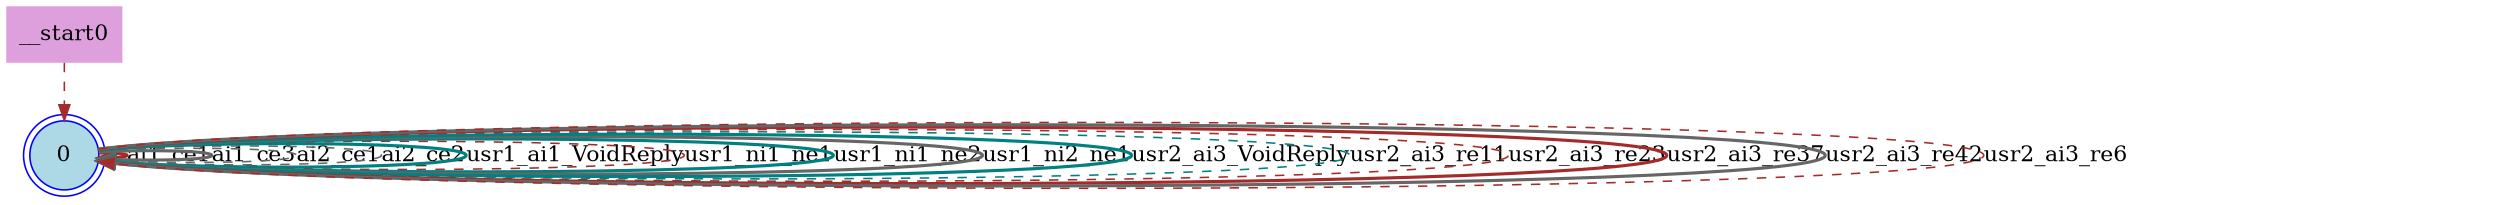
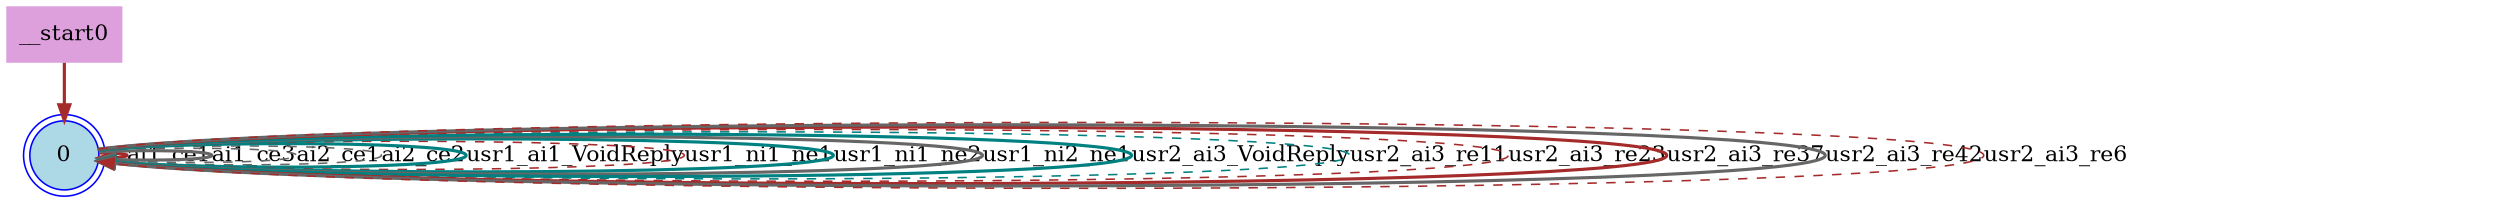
(64, 84) -> (64, 84)
